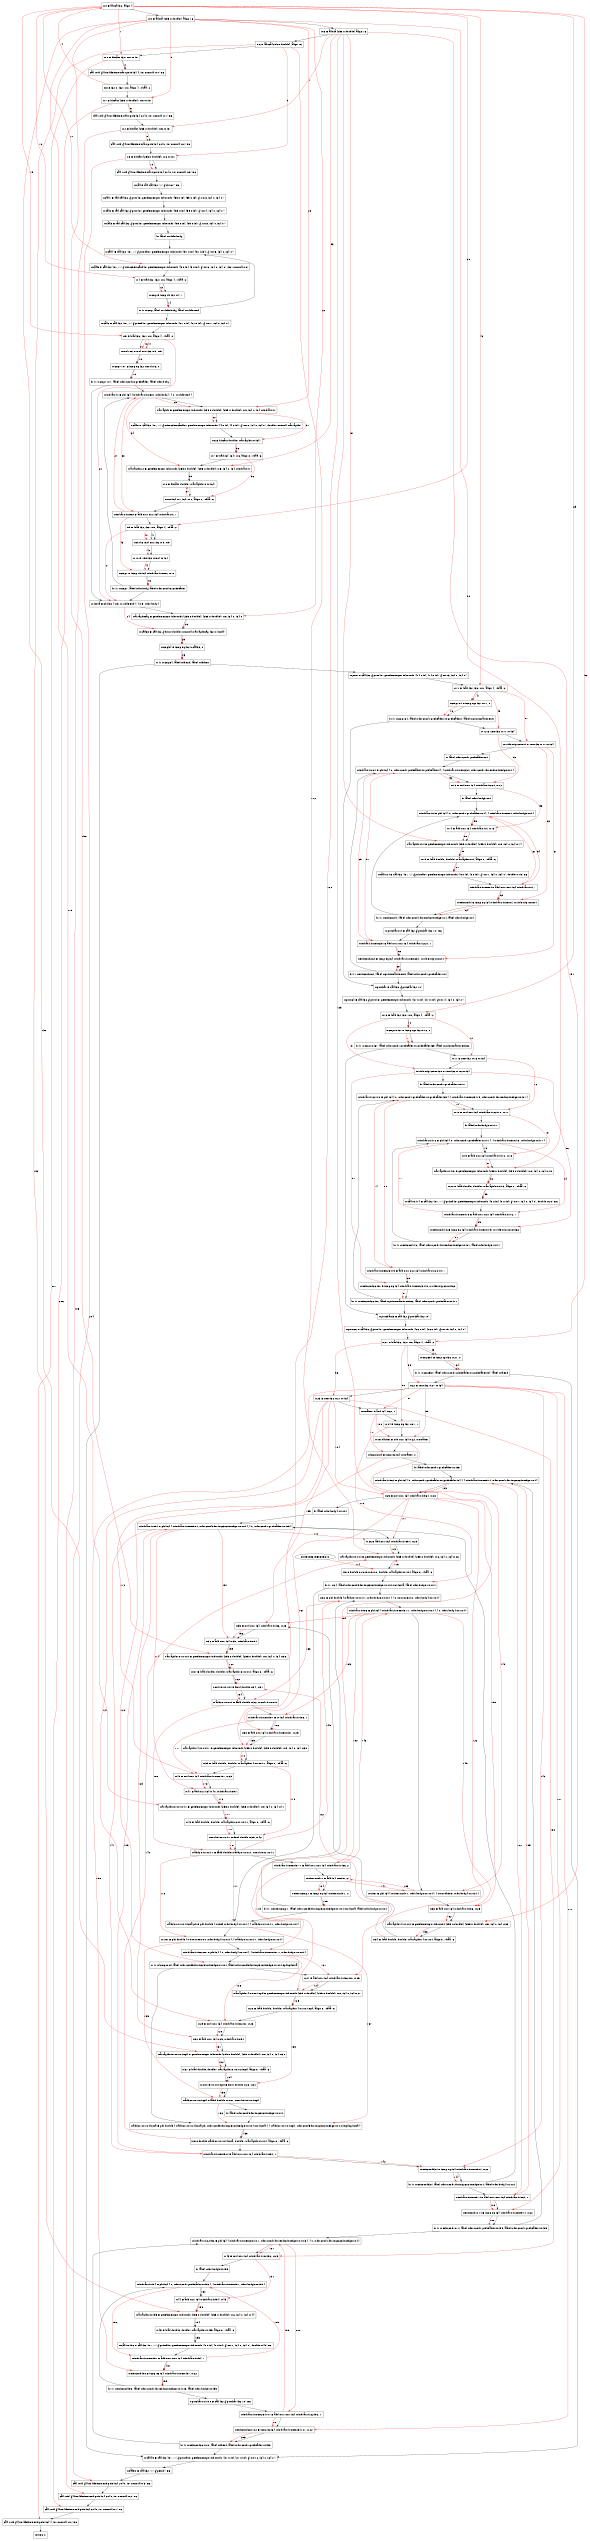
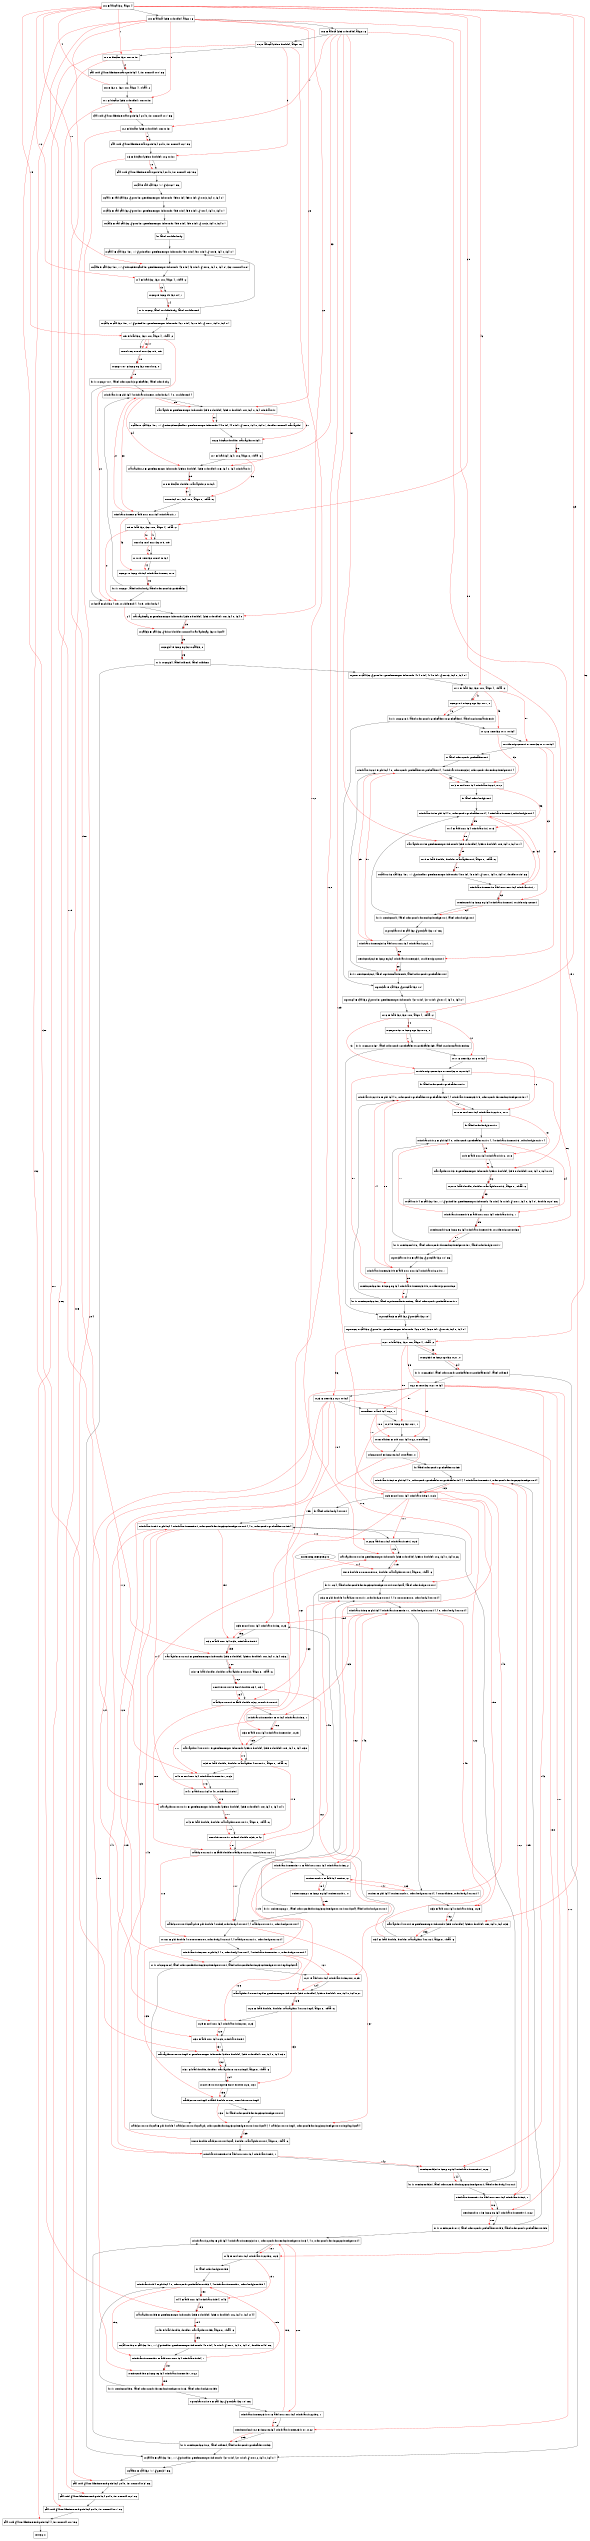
(481, 1118) -> (481, 1118)
none -> (421, 1258)
